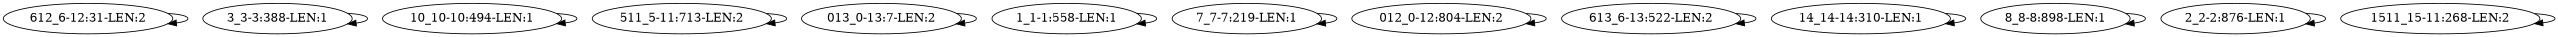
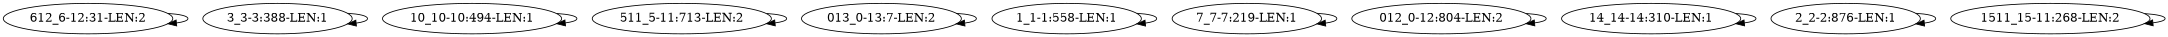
(1651, 19) -> none
(2055, 19) -> none
